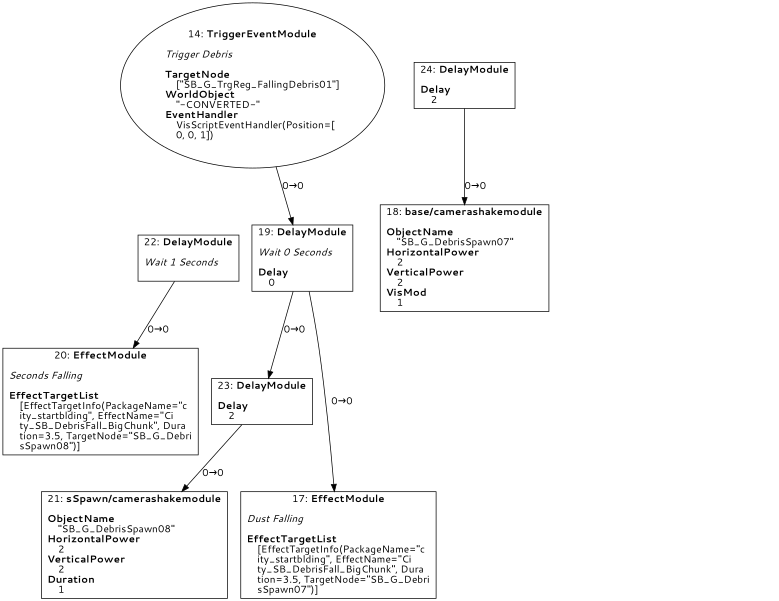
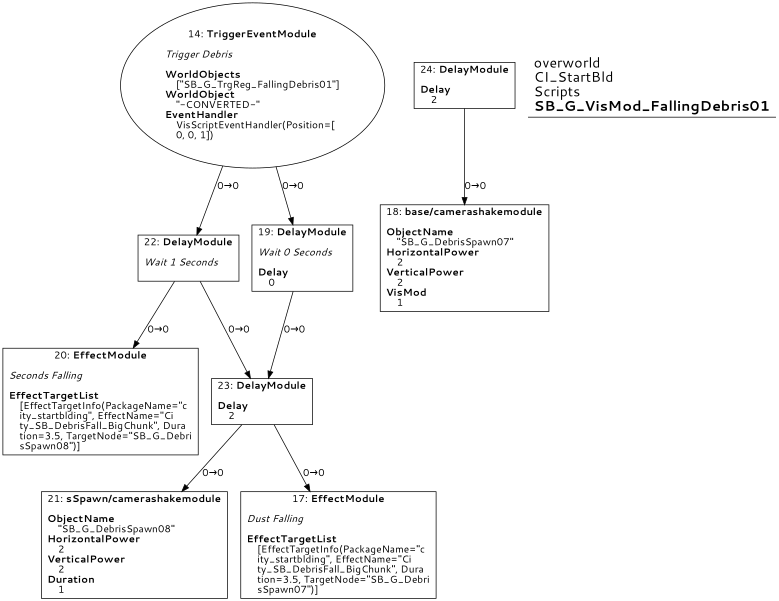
(198, 75) -> (203, 75)
none -> (652, 85)
none -> (211, 197)
none -> (224, 327)
(324, 387) -> (290, 455)
